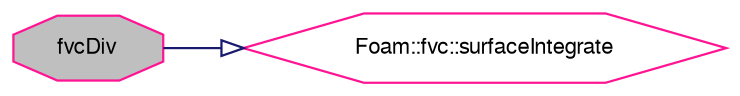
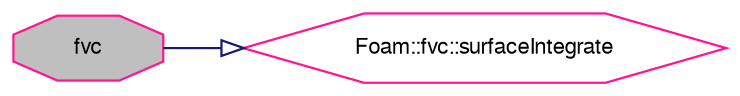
(88, 48) -> (88, 48)
